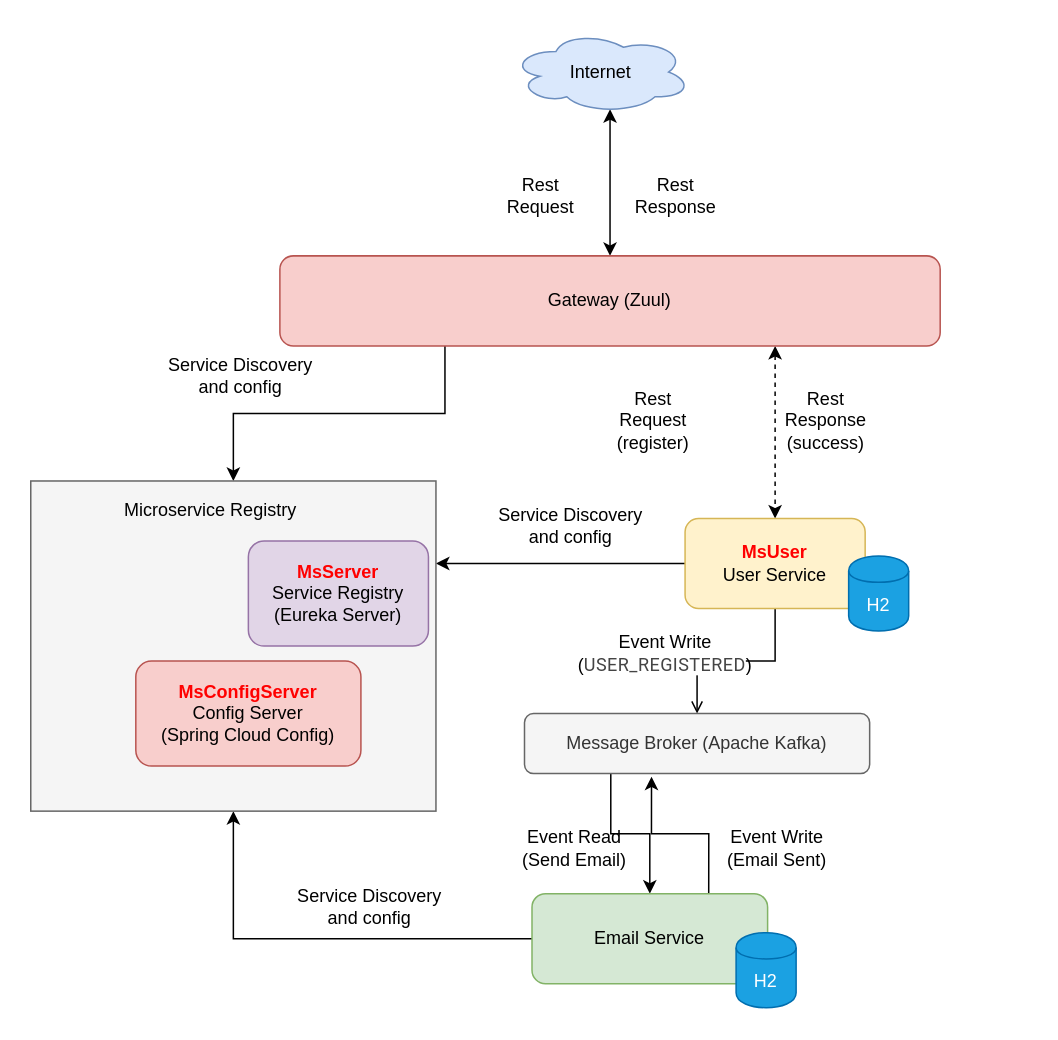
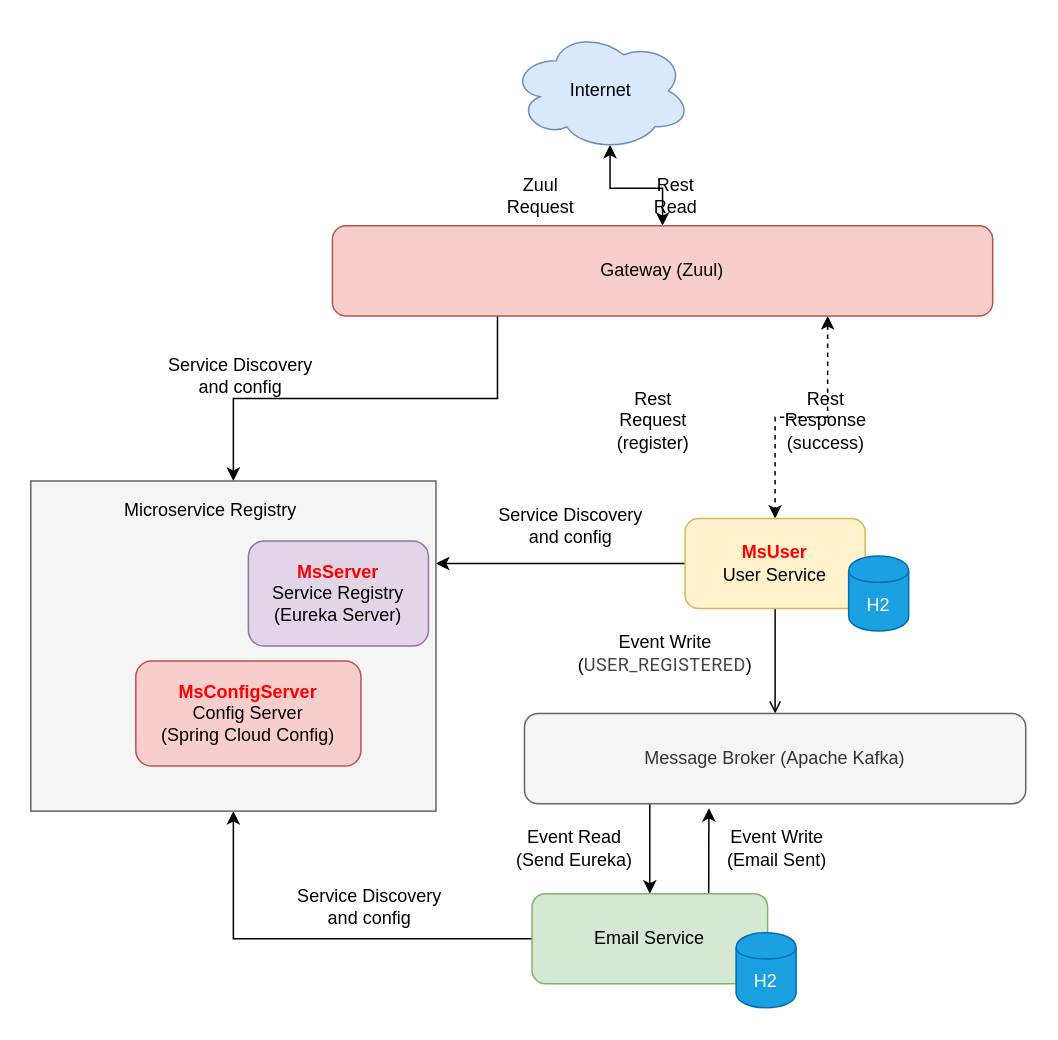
(601, 72) -> (601, 91)
(541, 196) -> (541, 196)
(676, 196) -> (676, 196)
(610, 301) -> (662, 271)
(697, 743) -> (775, 758)
(575, 848) -> (575, 848)
